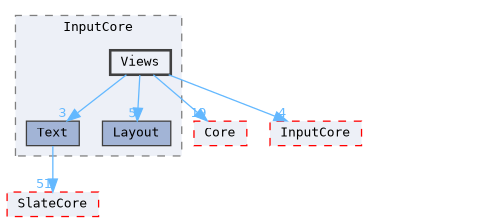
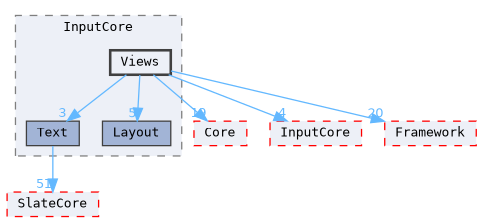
none -> (430, 133)
